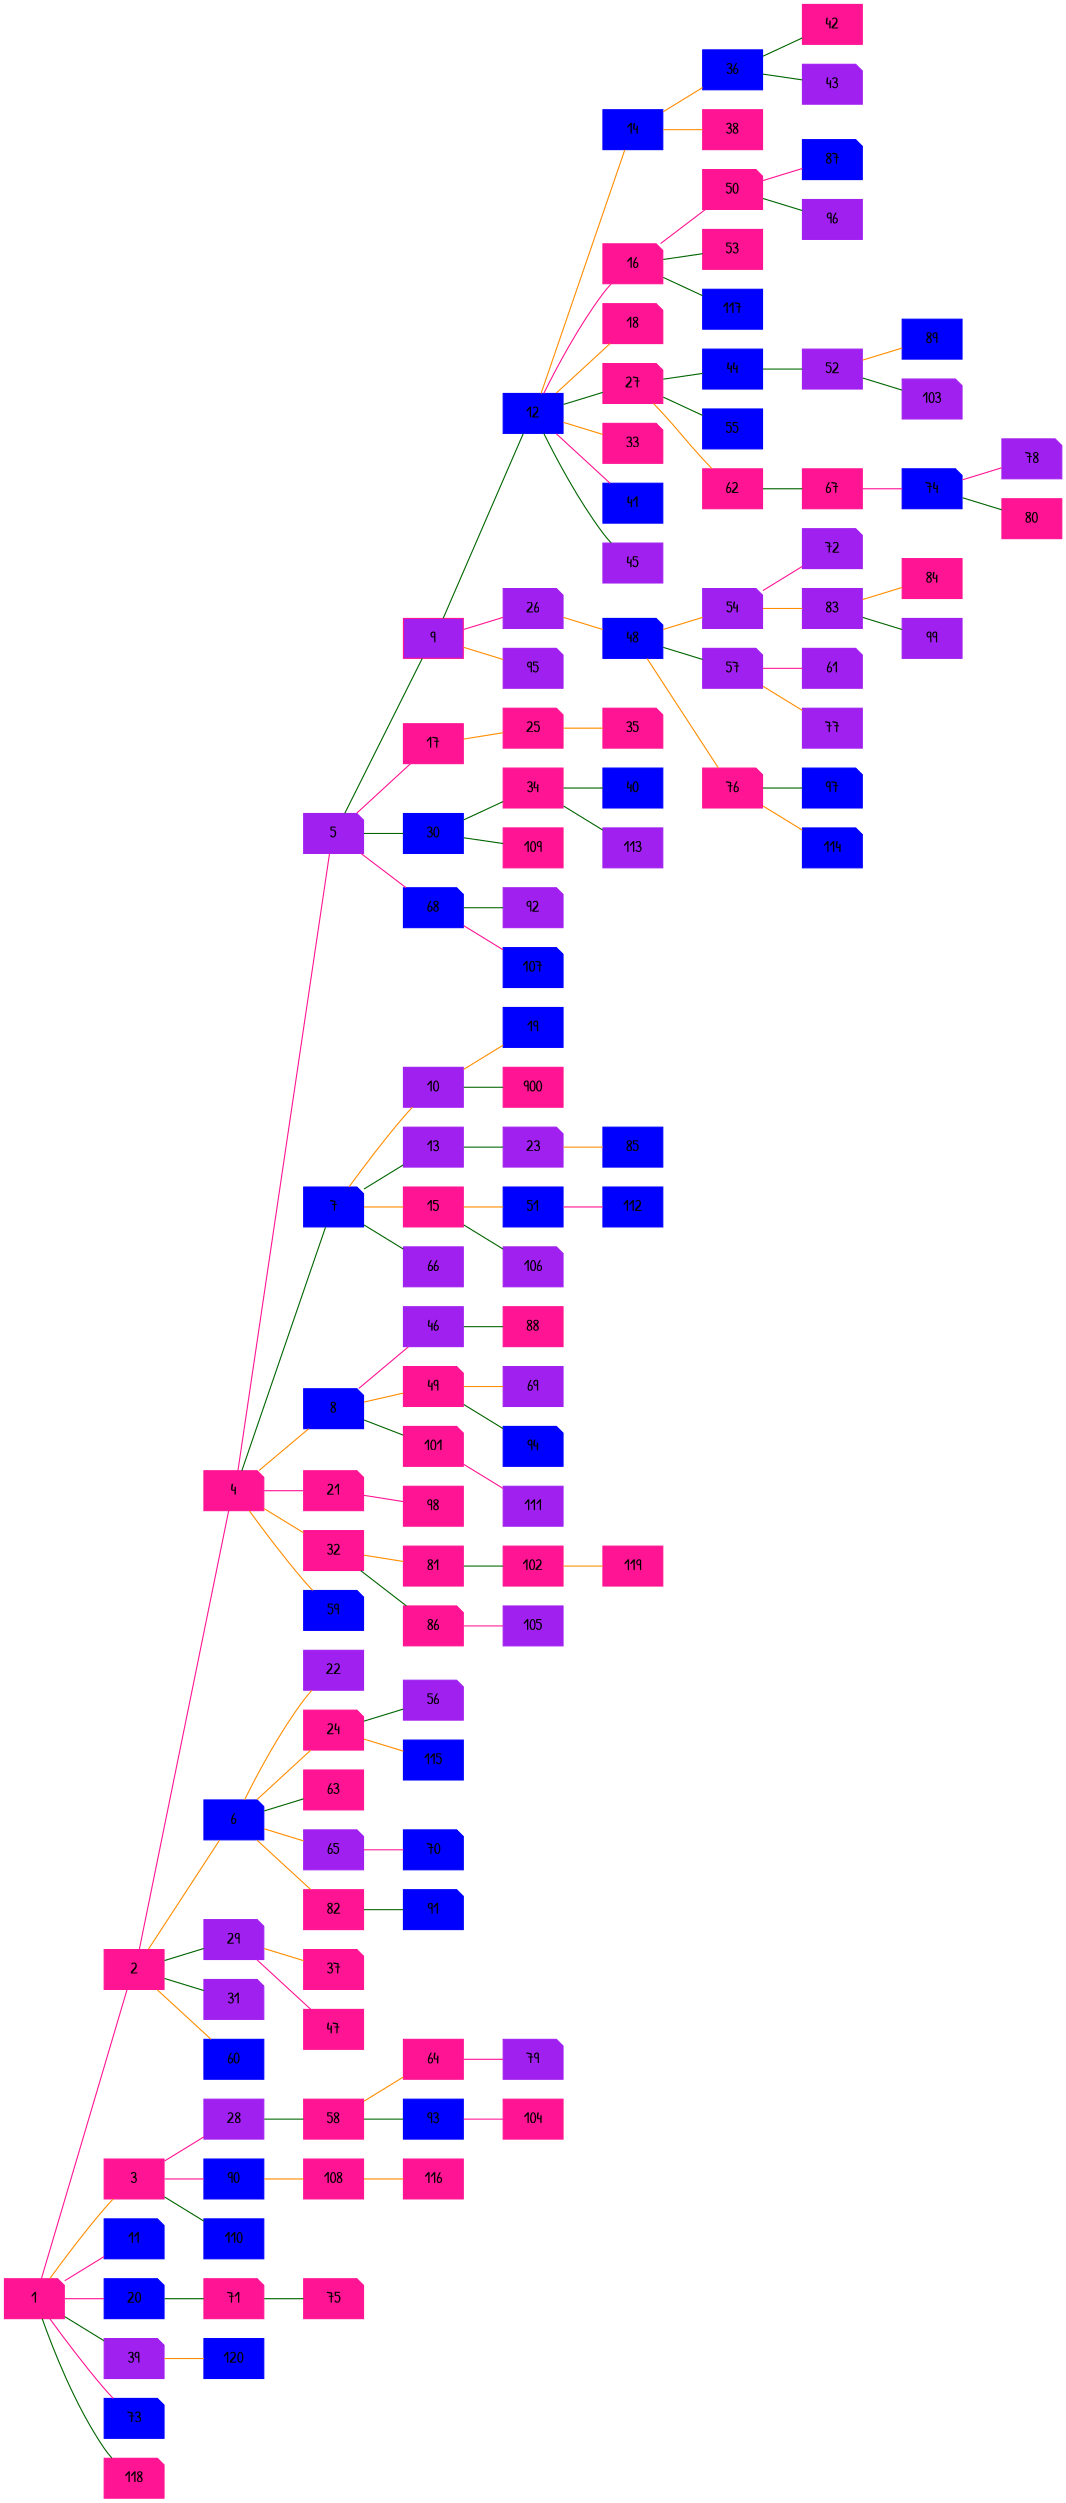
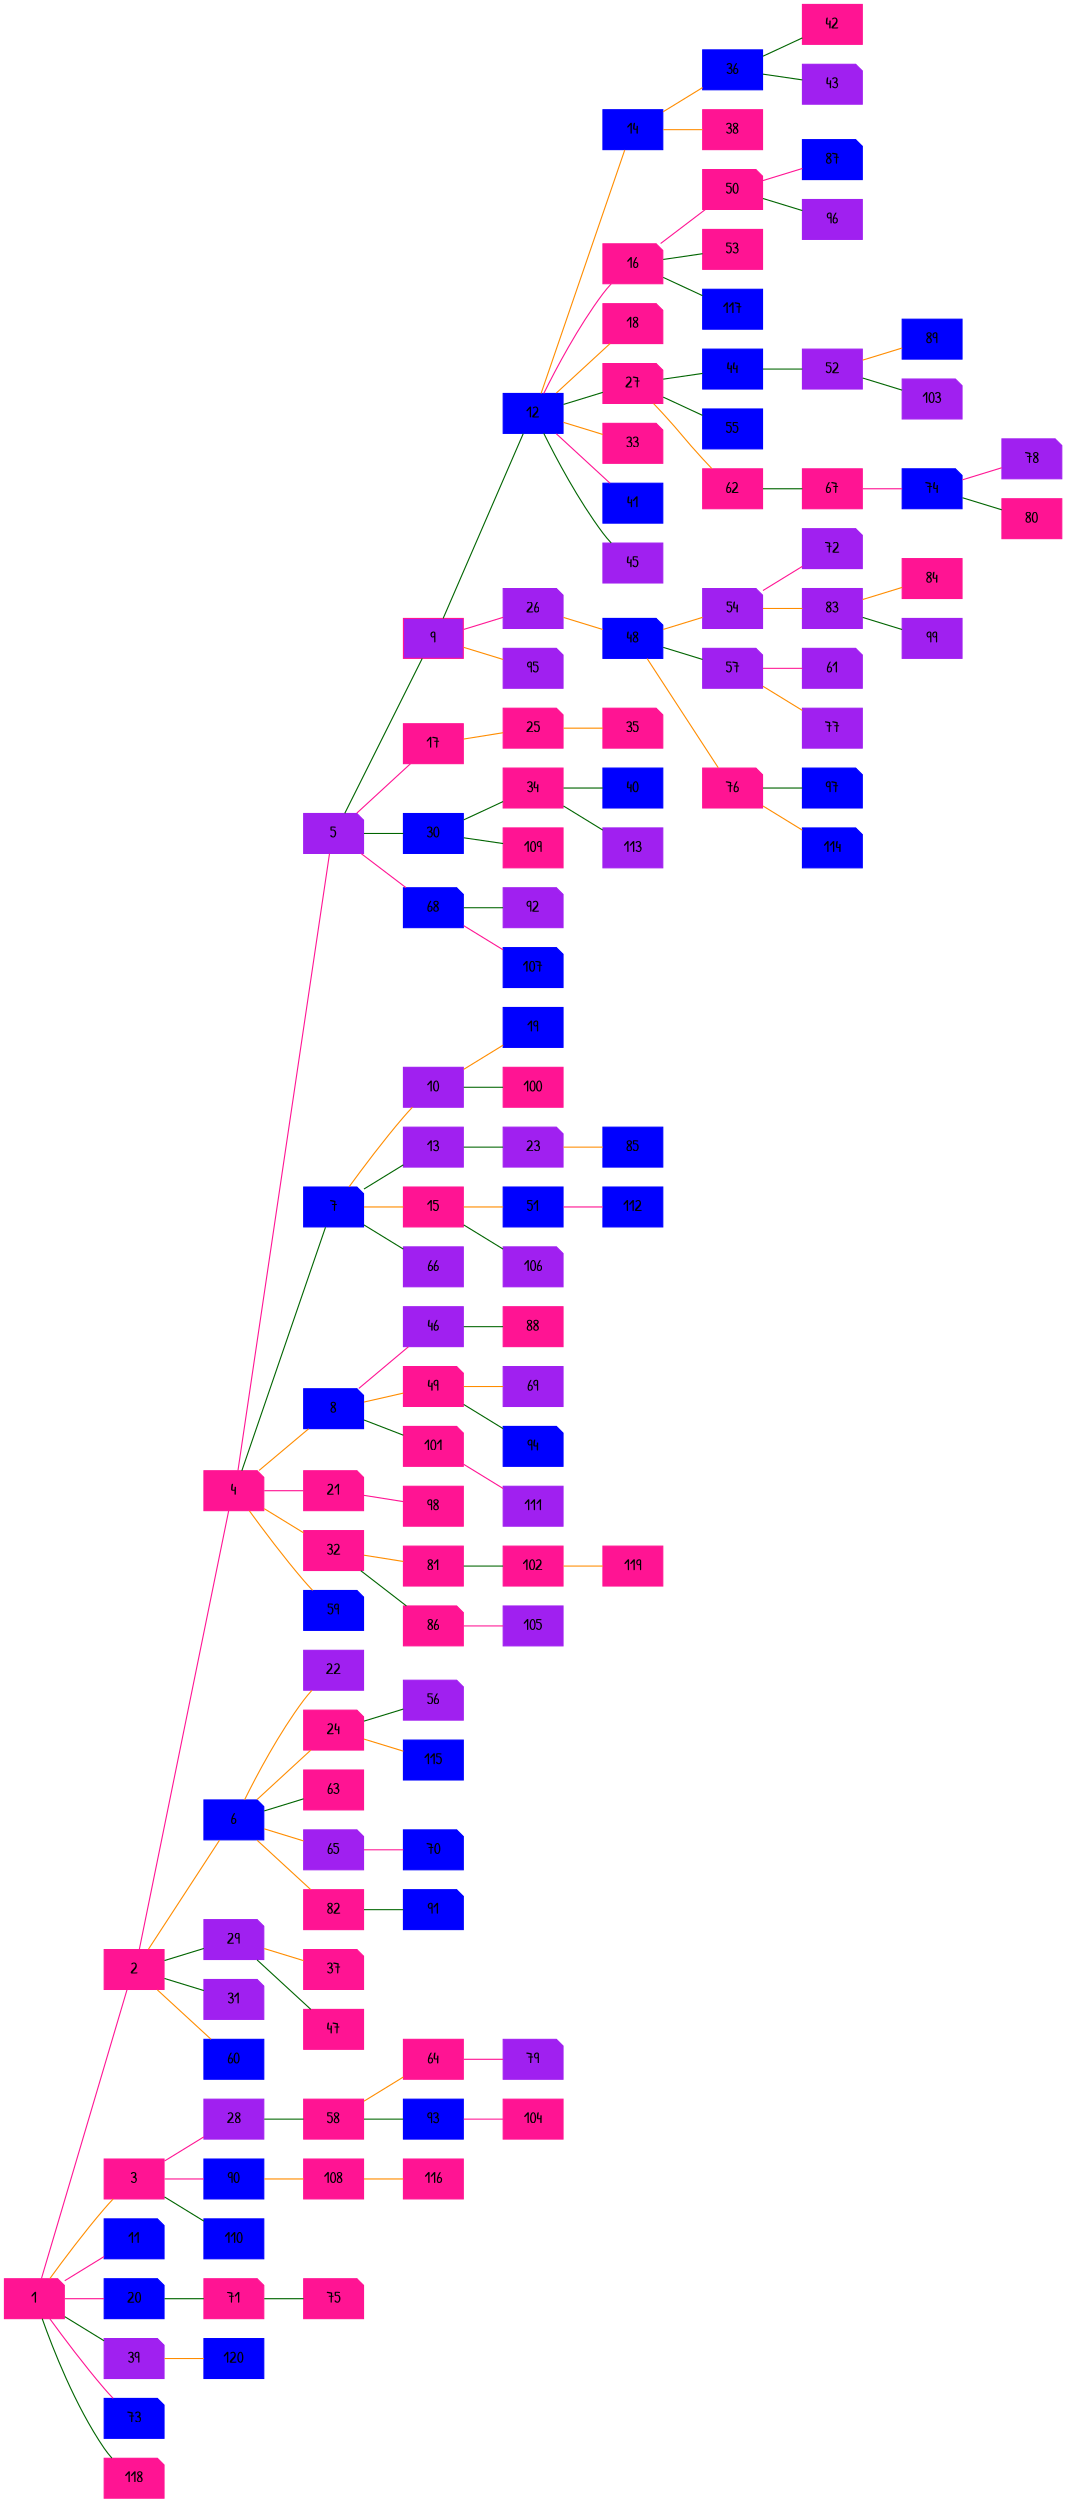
(533, 1087) -> (533, 1087)
(284, 1985) -> (284, 1985)
